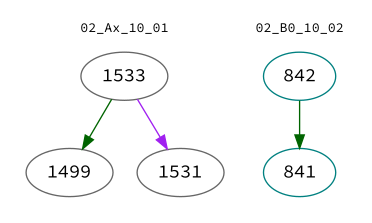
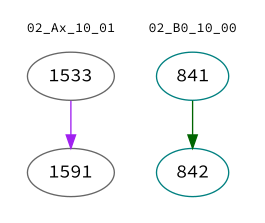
(300, 29) -> (193, 29)
(300, 118) -> (193, 118)
(70, 173) -> none
(181, 173) -> (71, 173)
